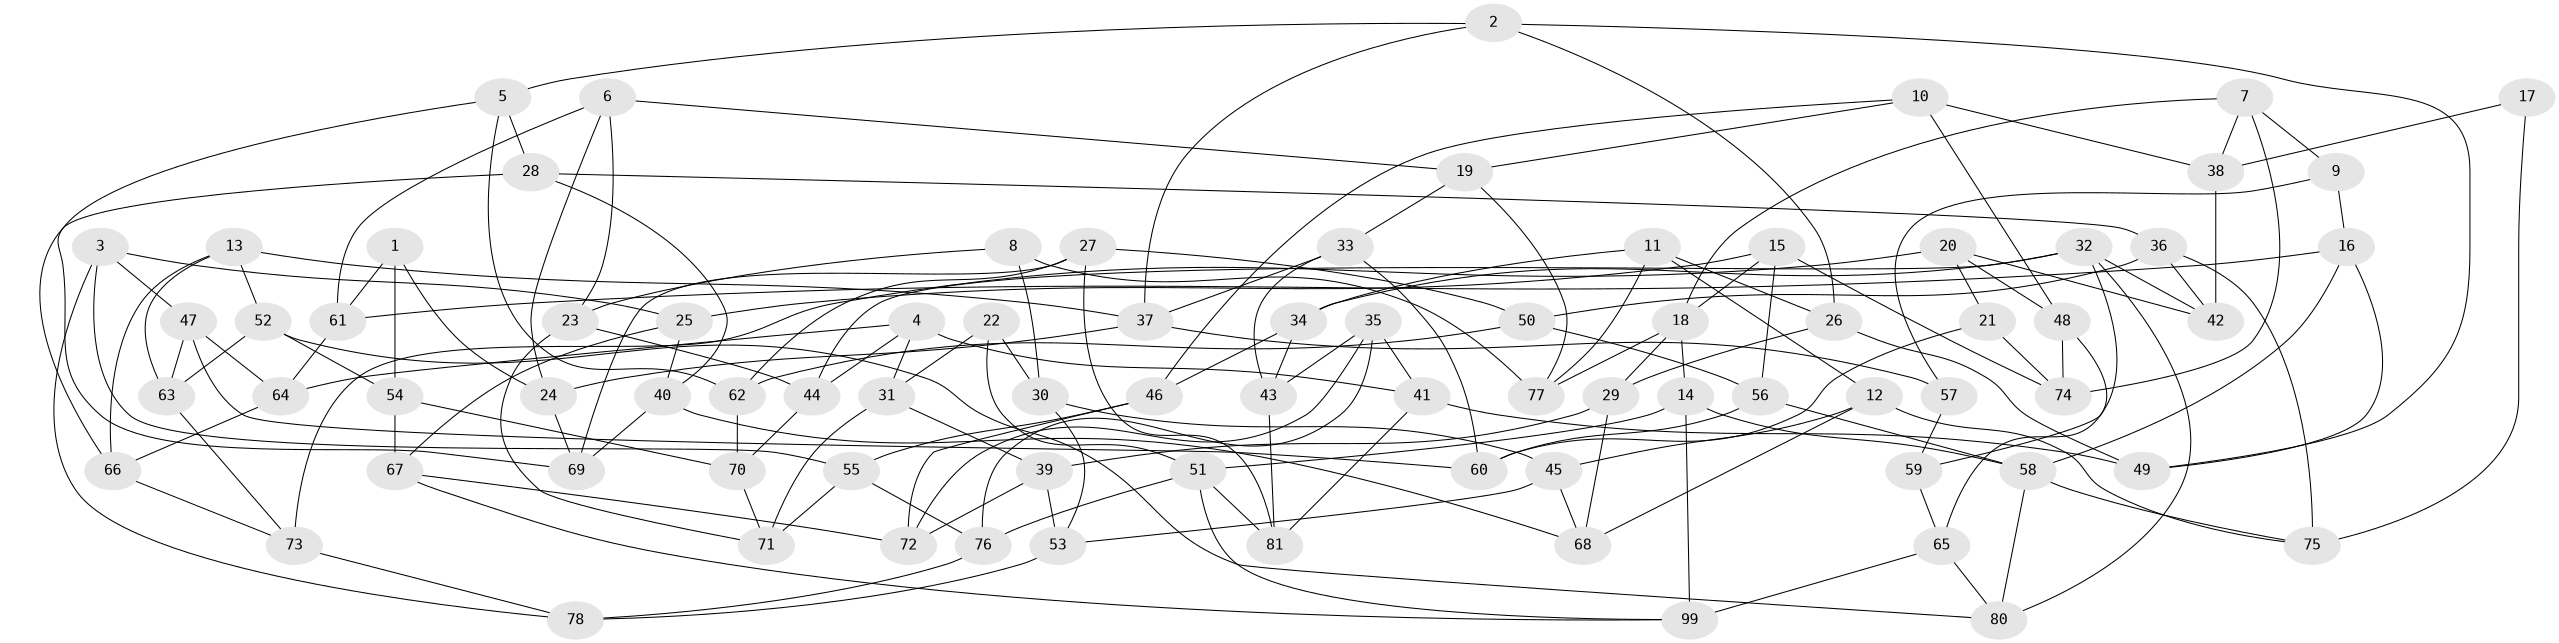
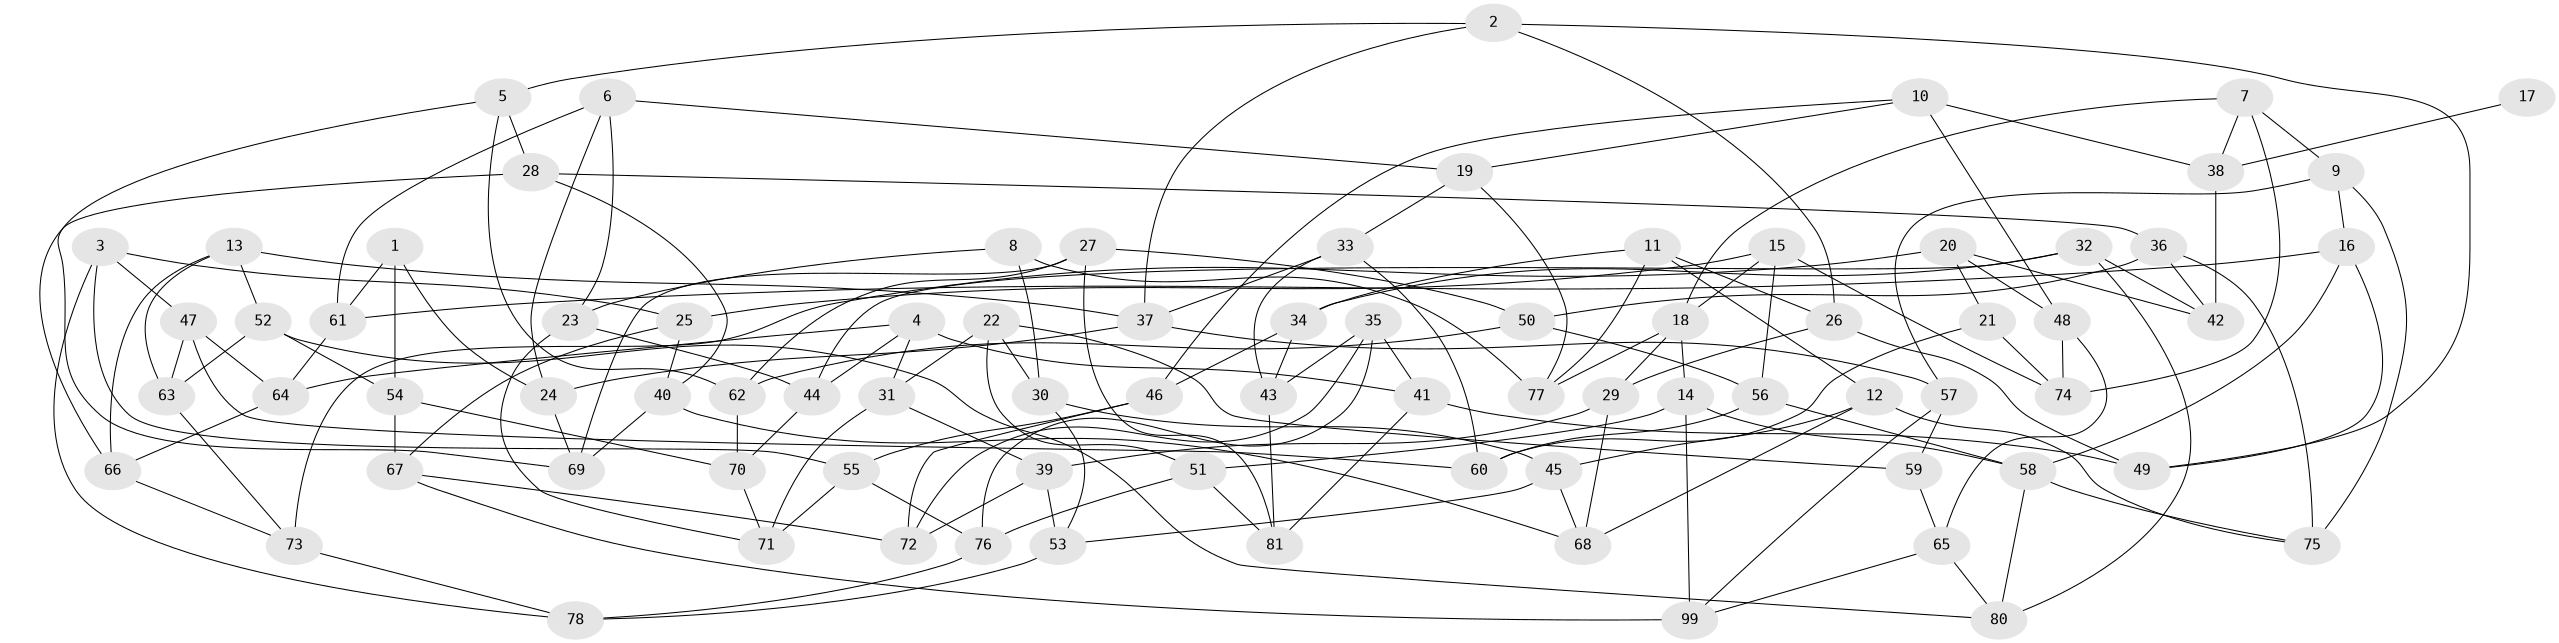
(2116, 375) -> (1240, 417)
(2519, 379) -> (2402, 360)
(1404, 607) -> (1815, 504)
